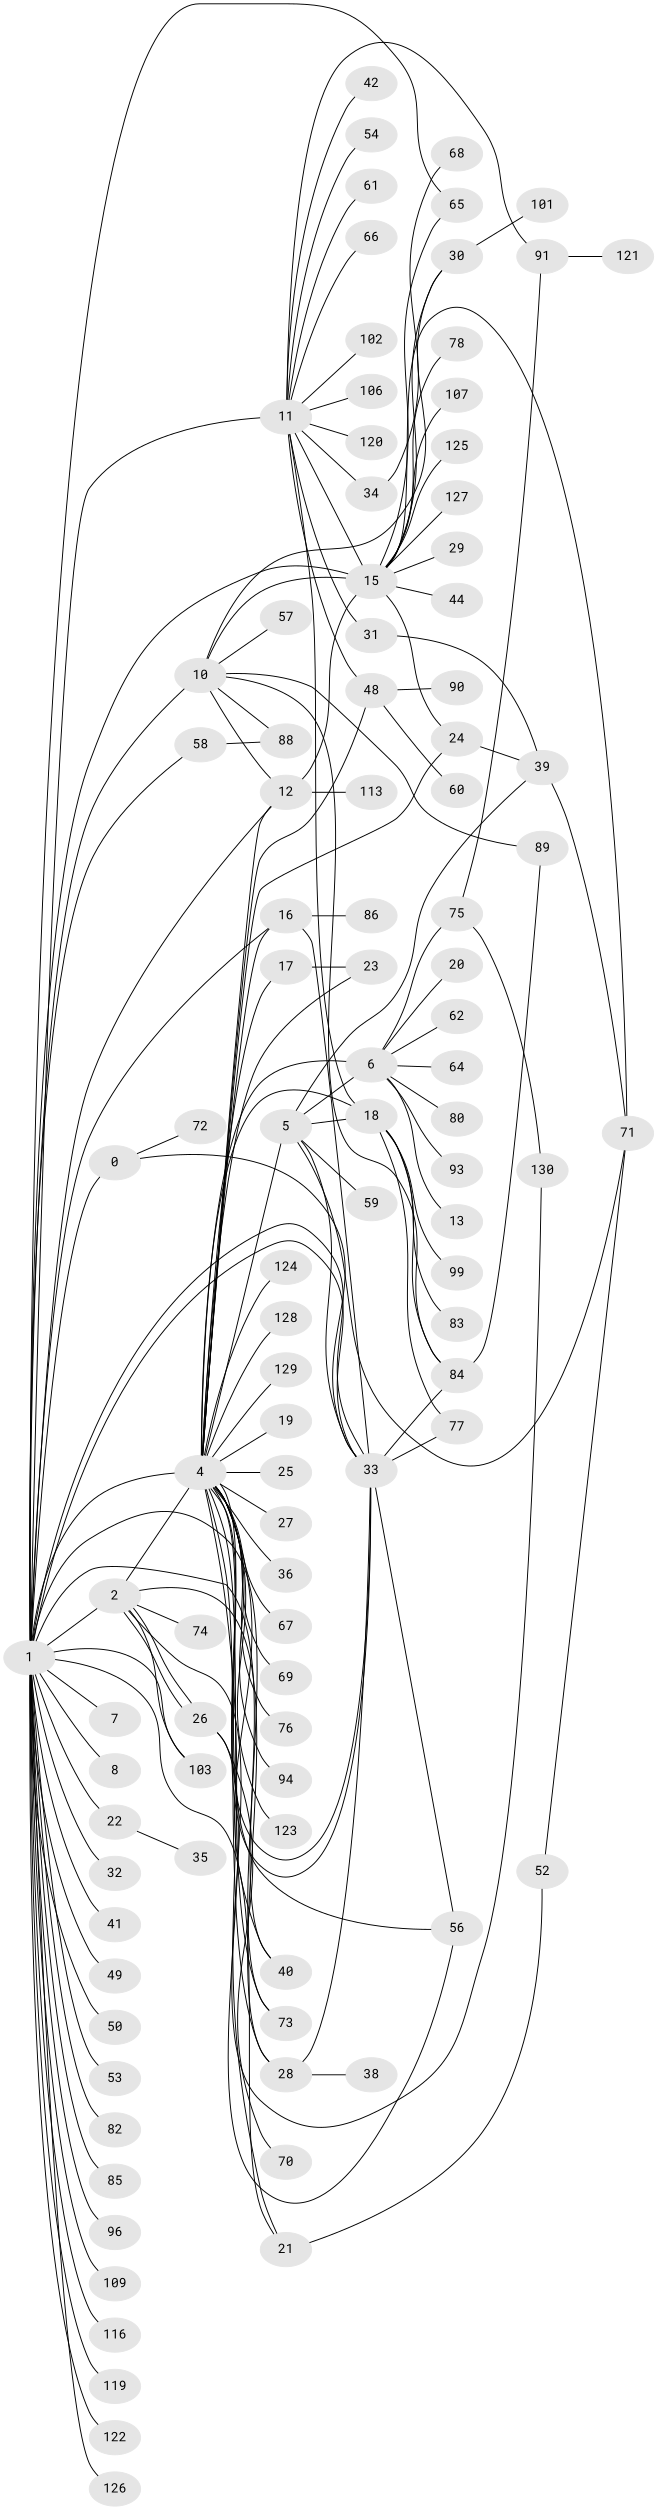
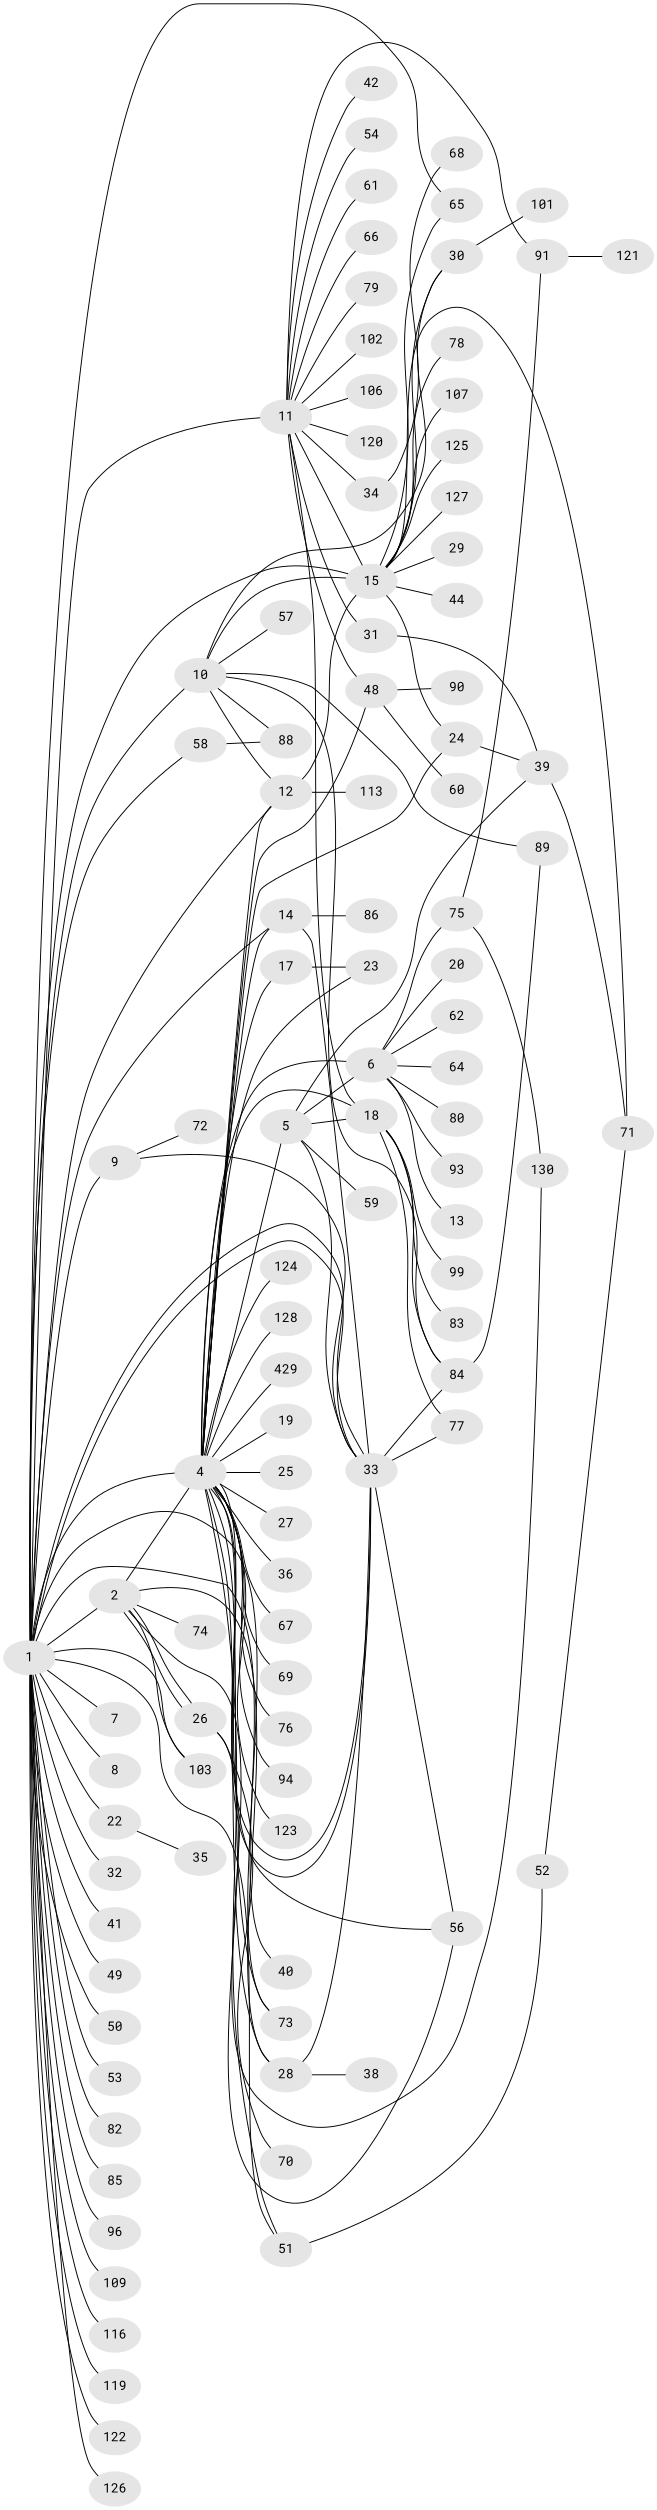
none -> (371, 289)
(286, 916) -> (286, 916)
(115, 1163) -> (115, 1163)
(286, 1370) -> (286, 1370)
(461, 1462) -> none
(243, 1722) -> none
(286, 2250) -> (286, 2250)
